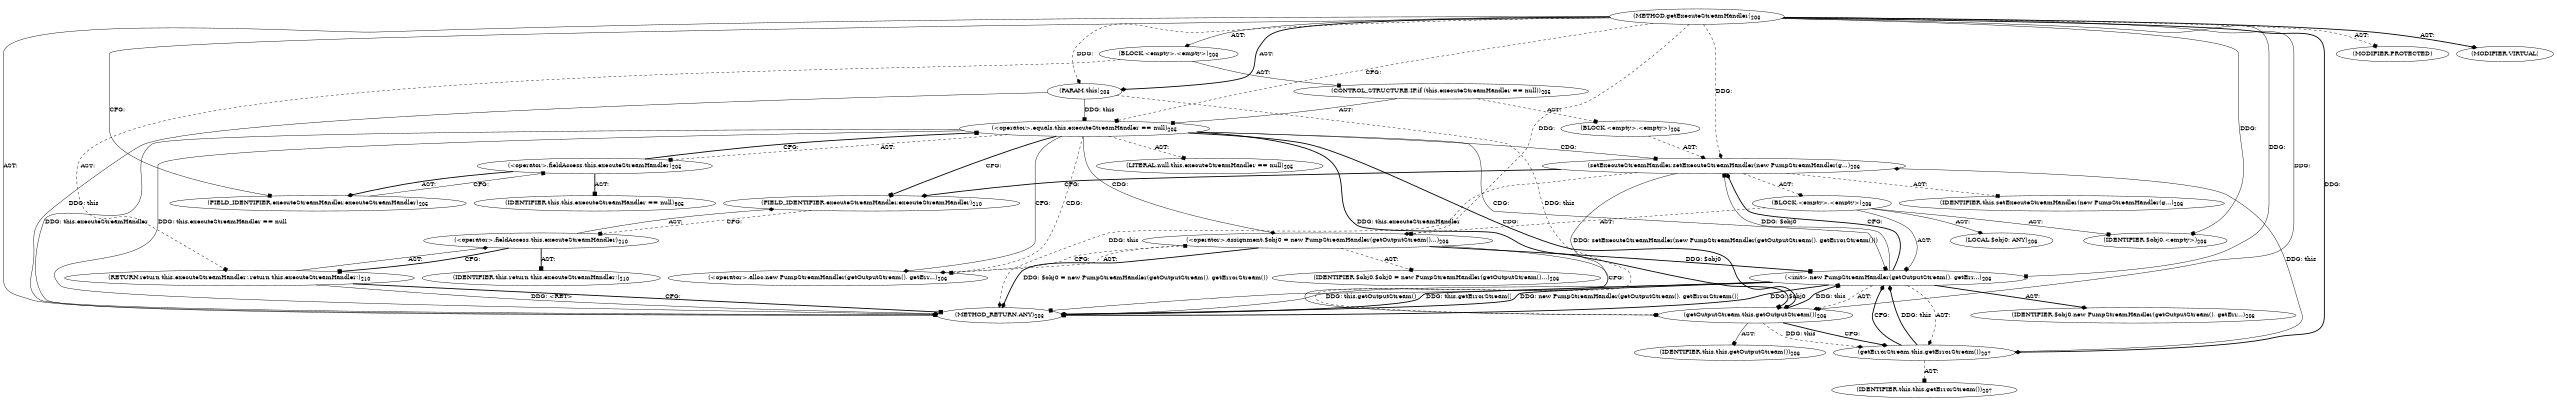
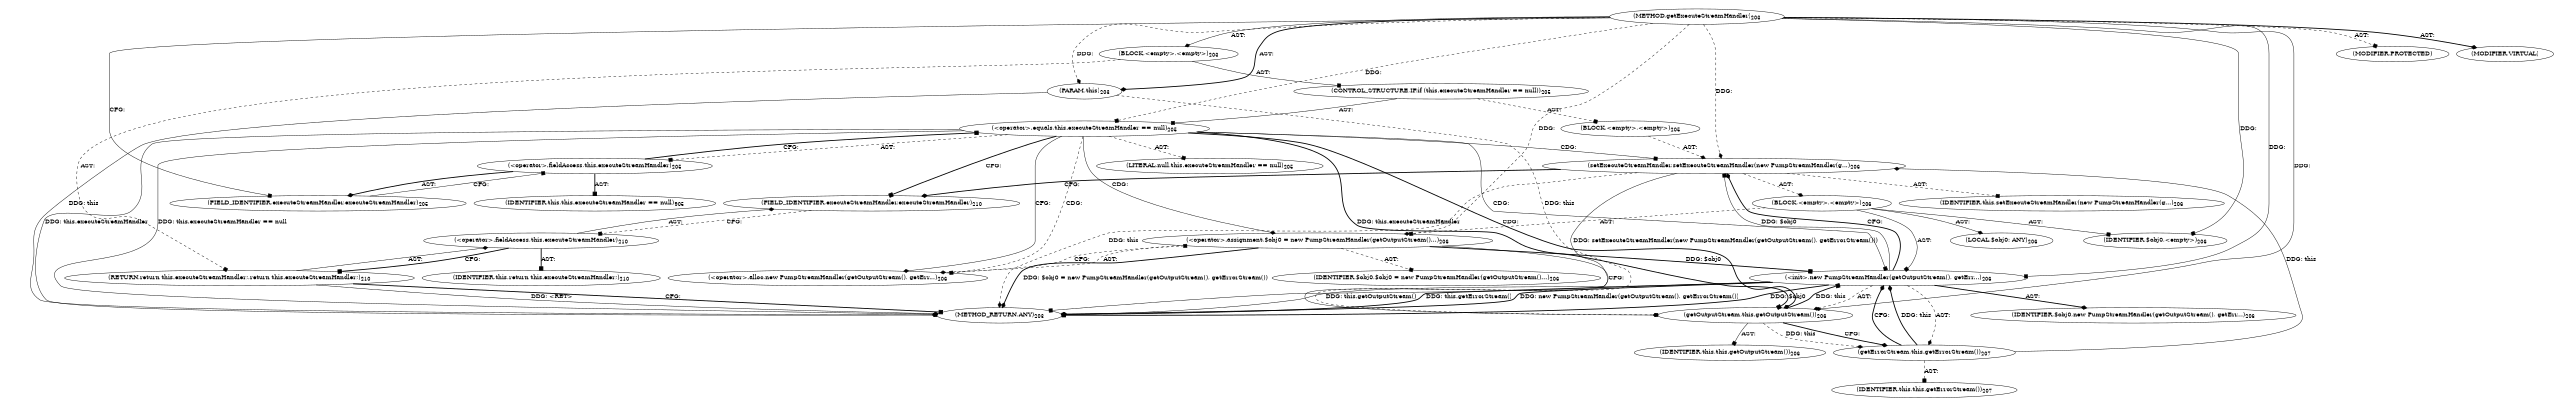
(221, 28) -> none
(2324, 65) -> none
(1374, 73) -> (1374, 73)
(1085, 108) -> none
